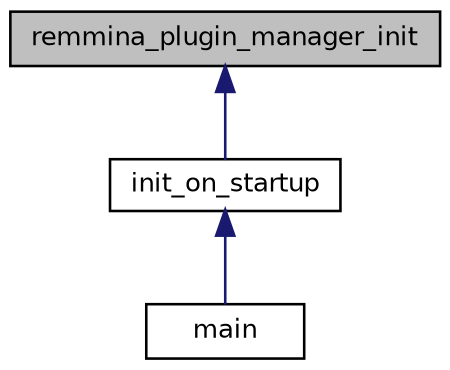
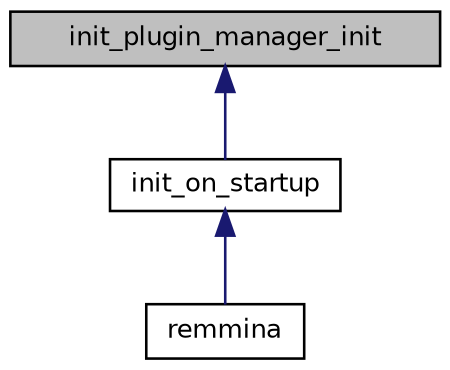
(225, 39) -> (225, 39)
(225, 331) -> (225, 331)
